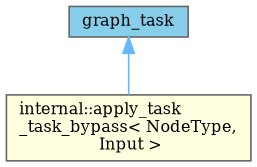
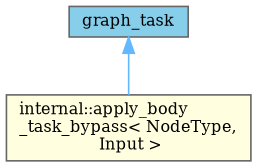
(129, 128) -> (129, 128)
